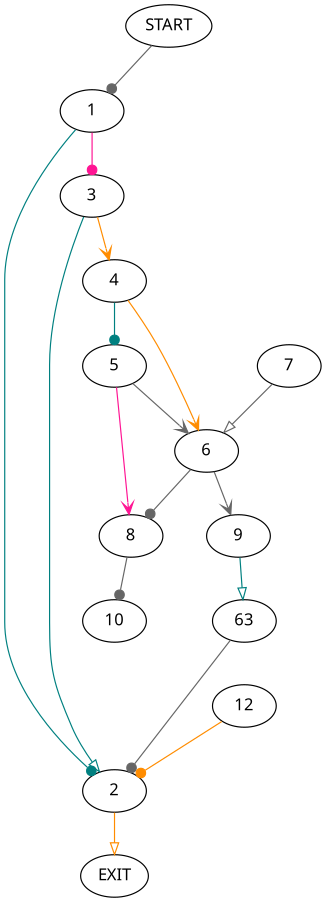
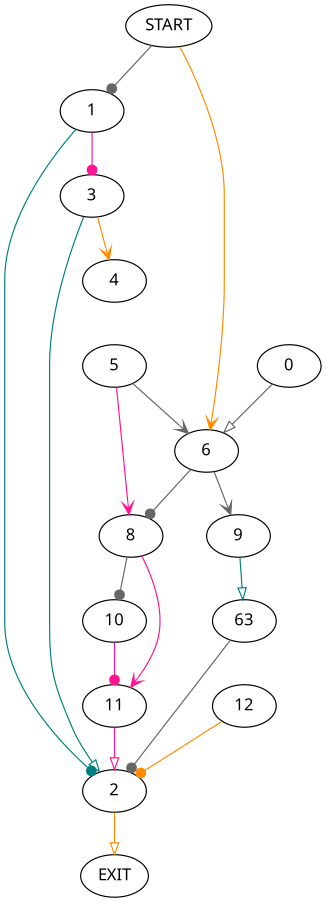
(115, 319) -> none
(164, 358) -> (224, 229)
(289, 366) -> (289, 366)
none -> (115, 706)
